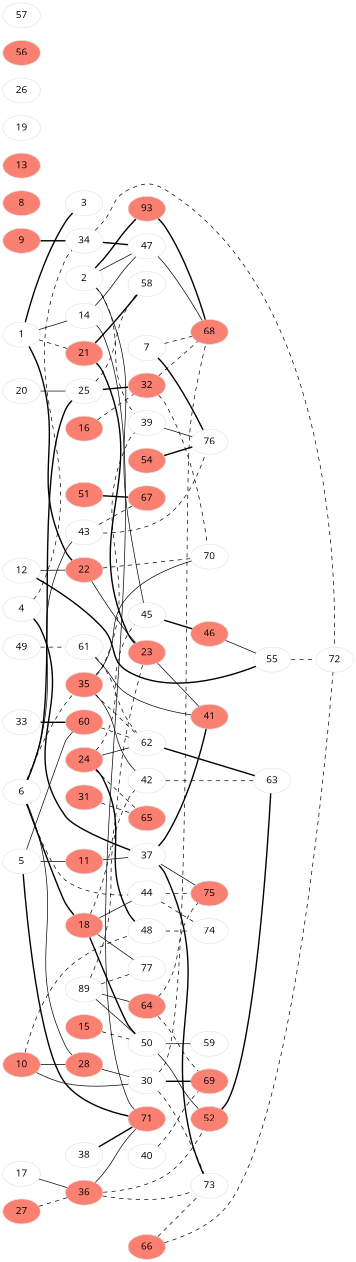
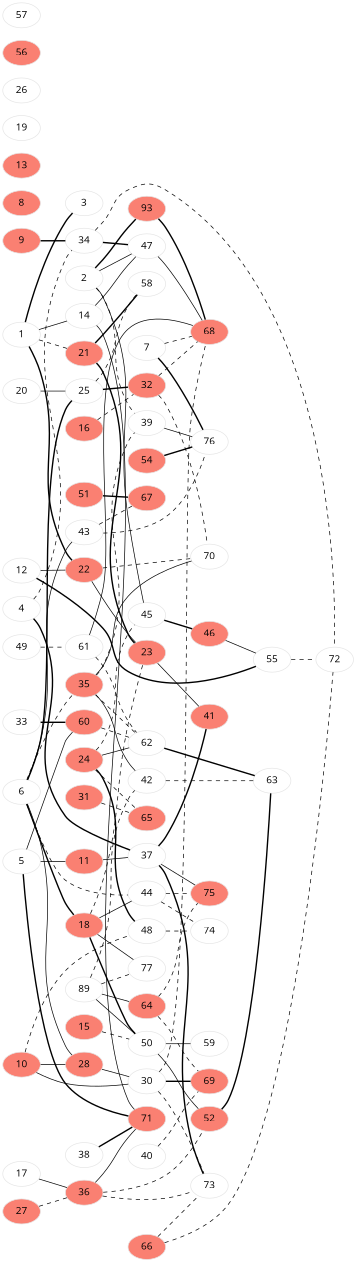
(138, 700) -> (104, 447)
